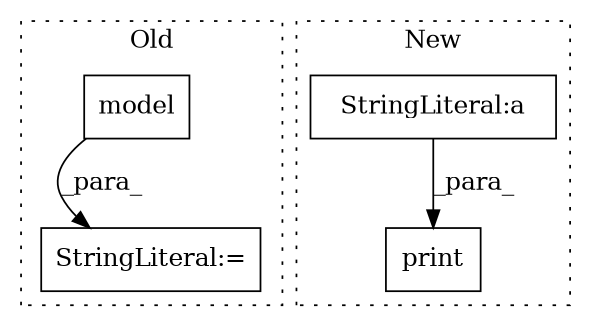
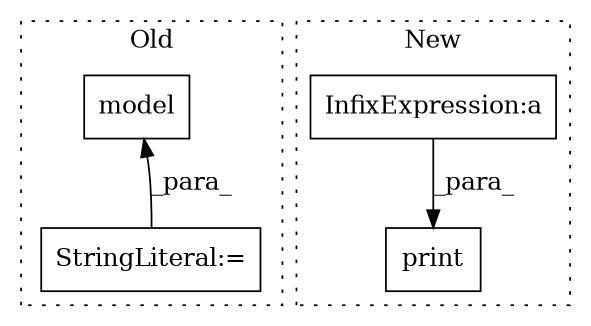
(433, 107) -> (433, 107)
(59, 175) -> (151, 192)
